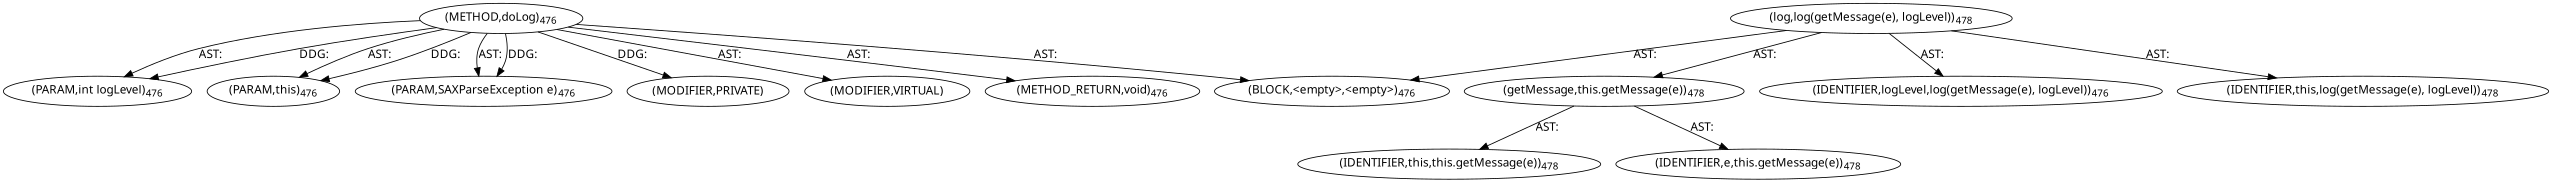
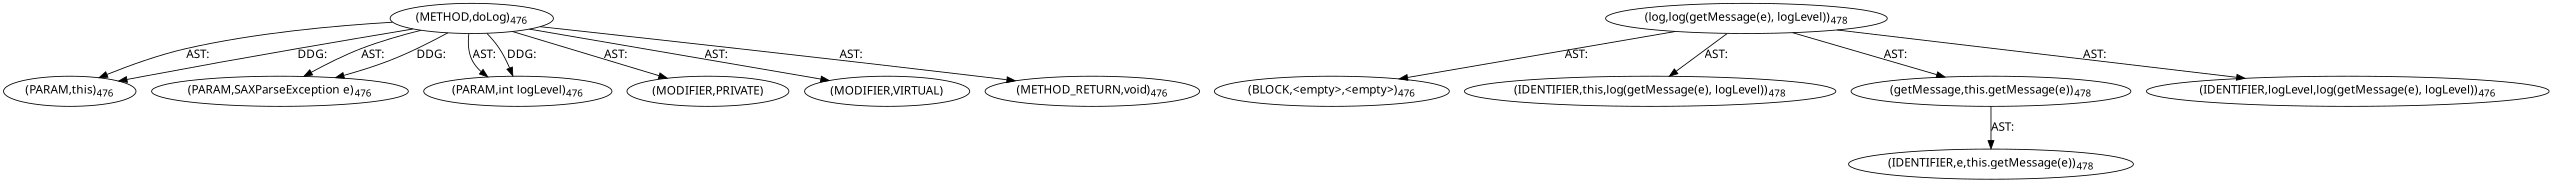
(908, 50) -> none
(634, 55) -> (617, 55)
(1449, 164) -> none
